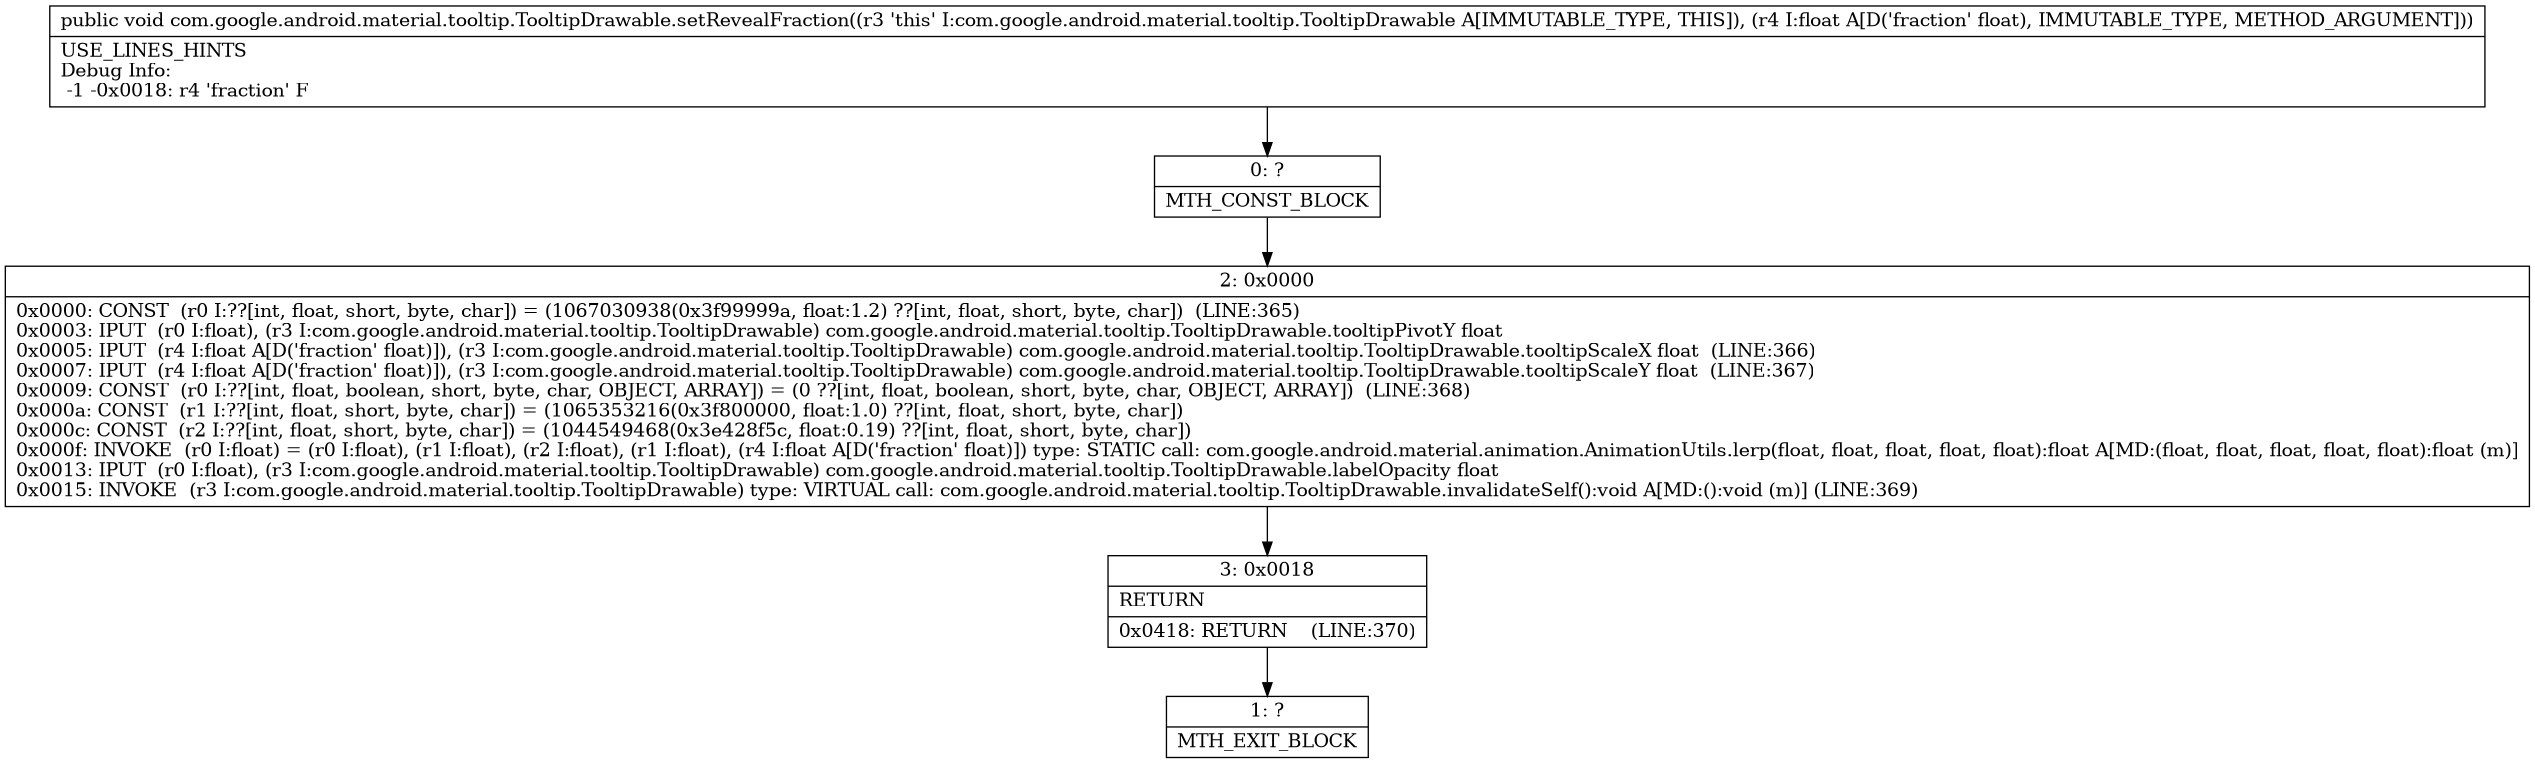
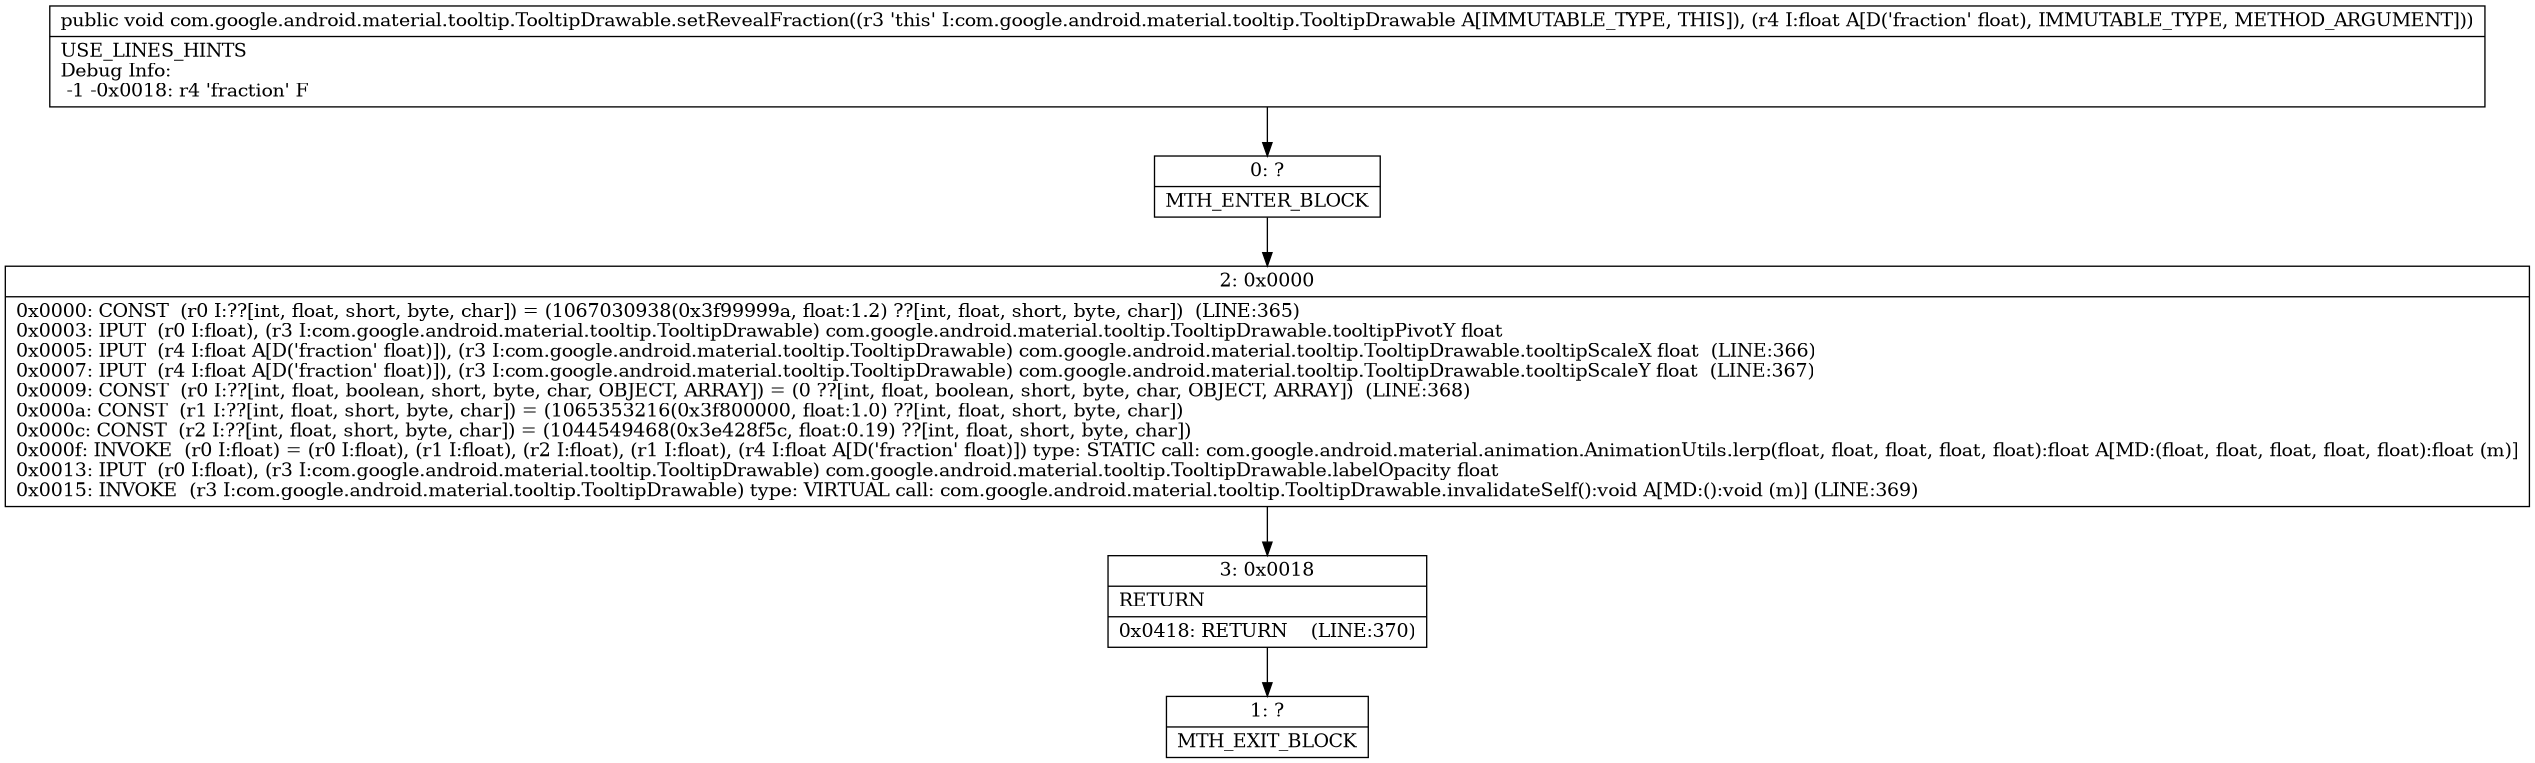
(1267, 201) -> (1267, 201)
